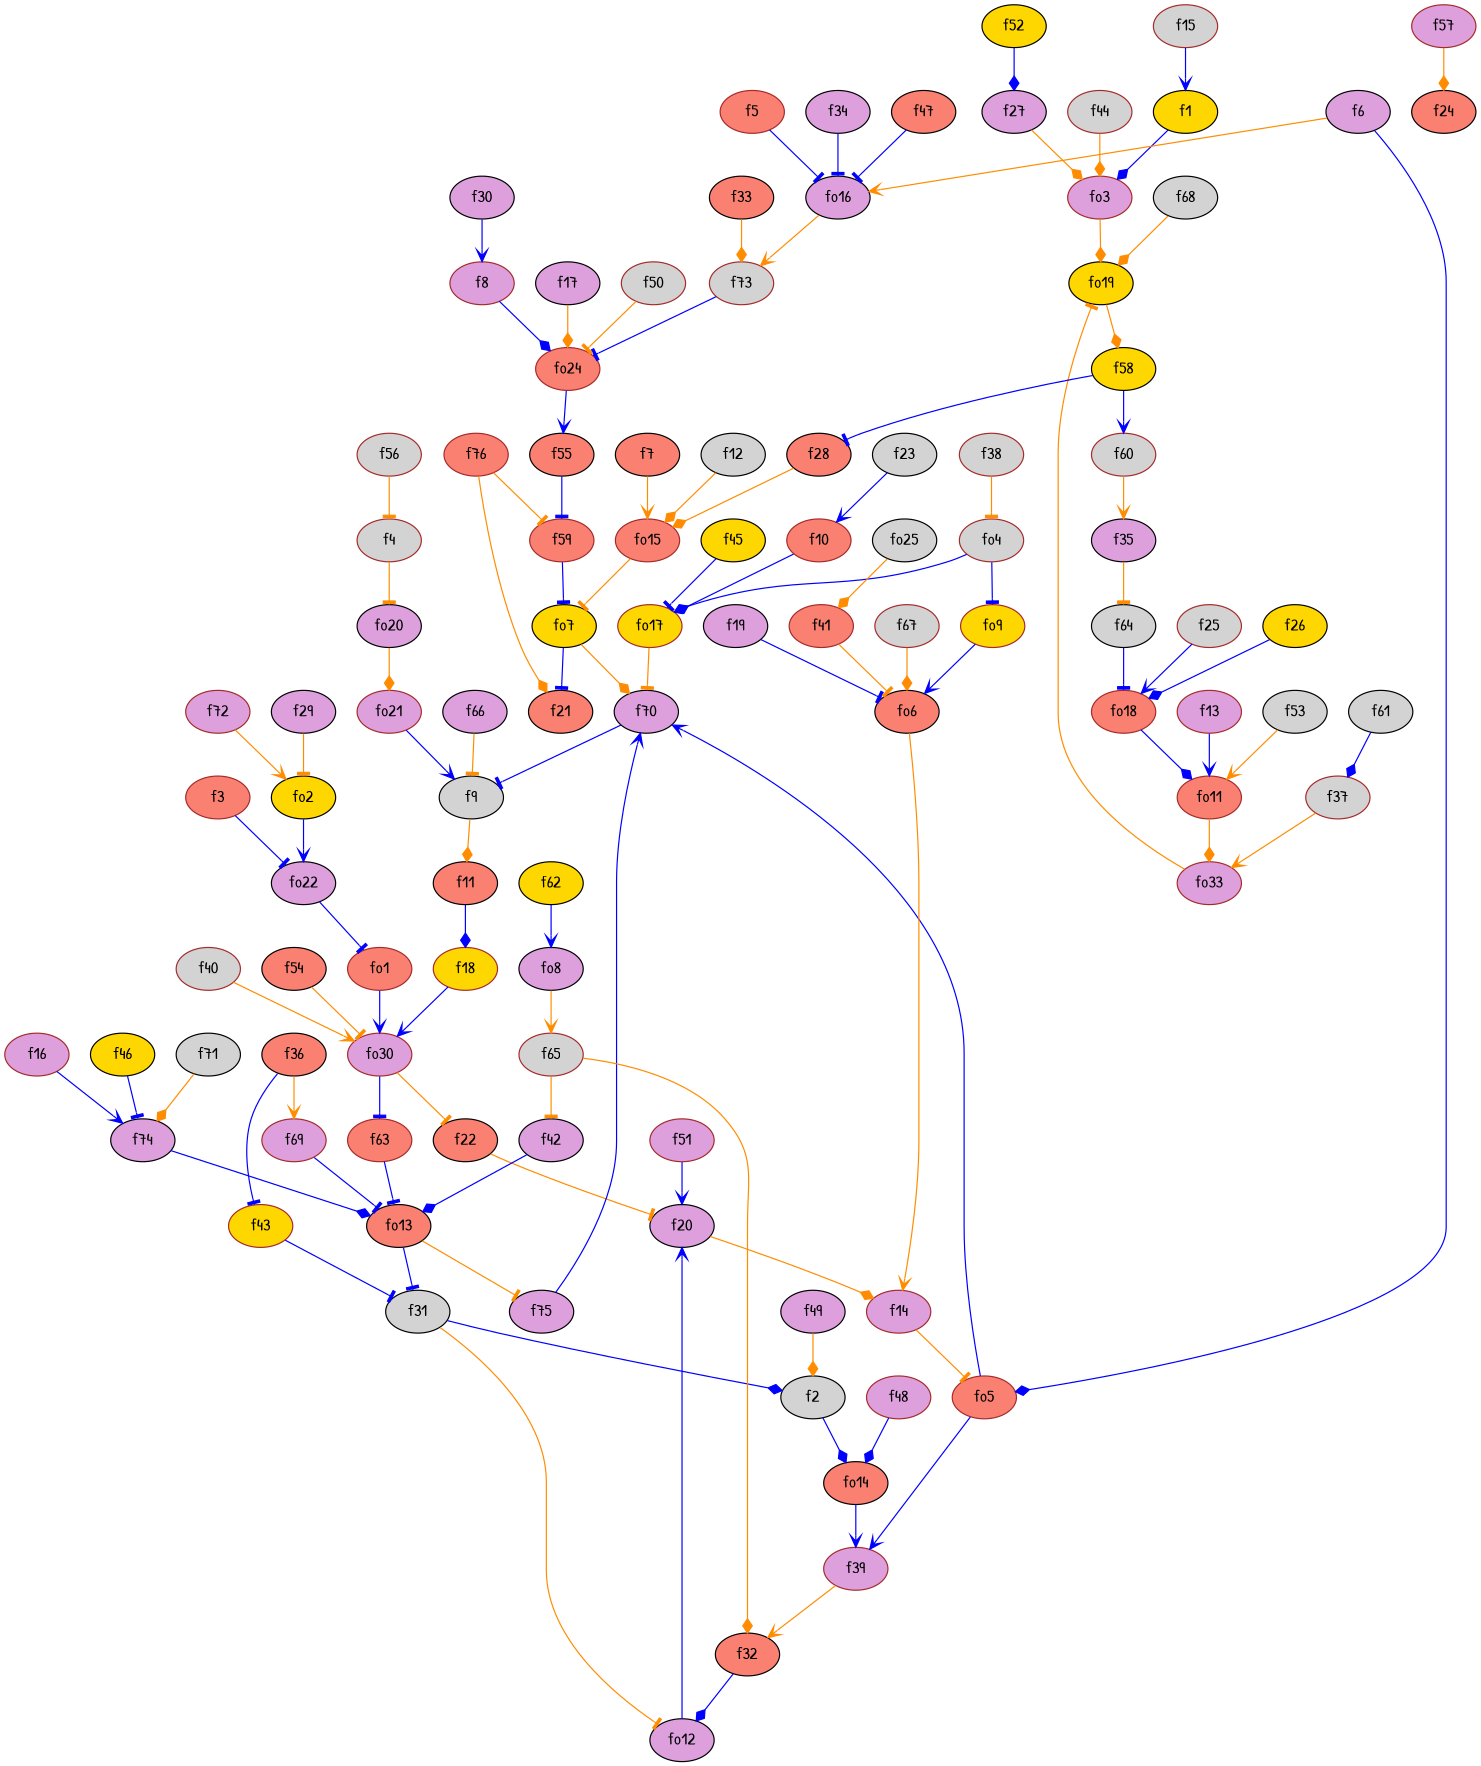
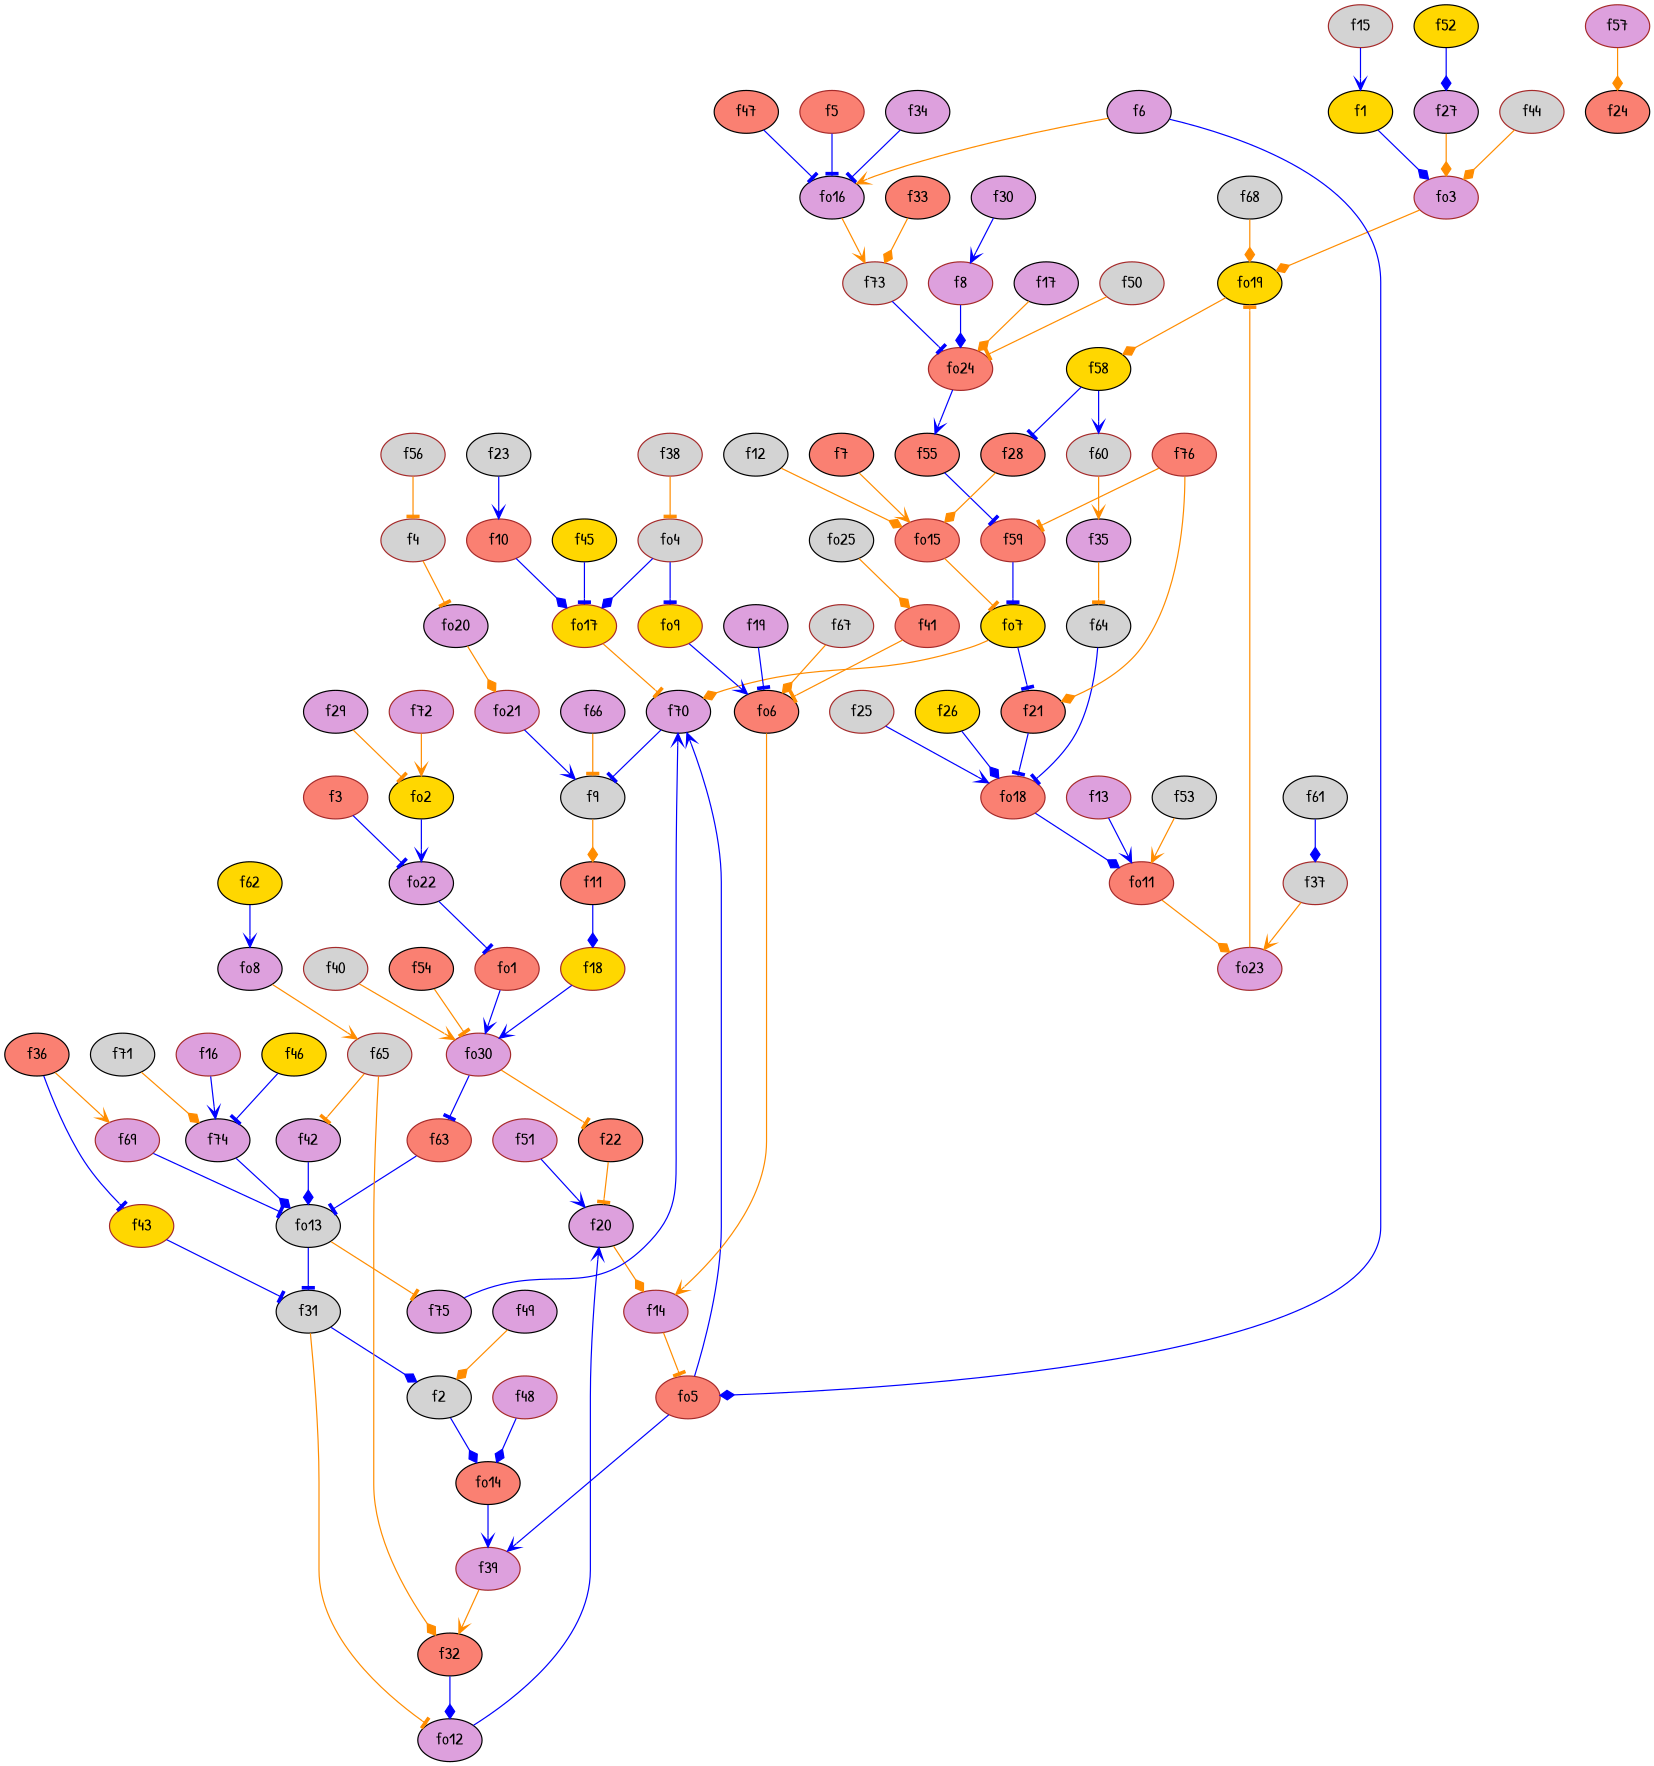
none -> (1024, 751)
(1209, 883) -> (1250, 969)
(399, 1226) -> (308, 1226)
